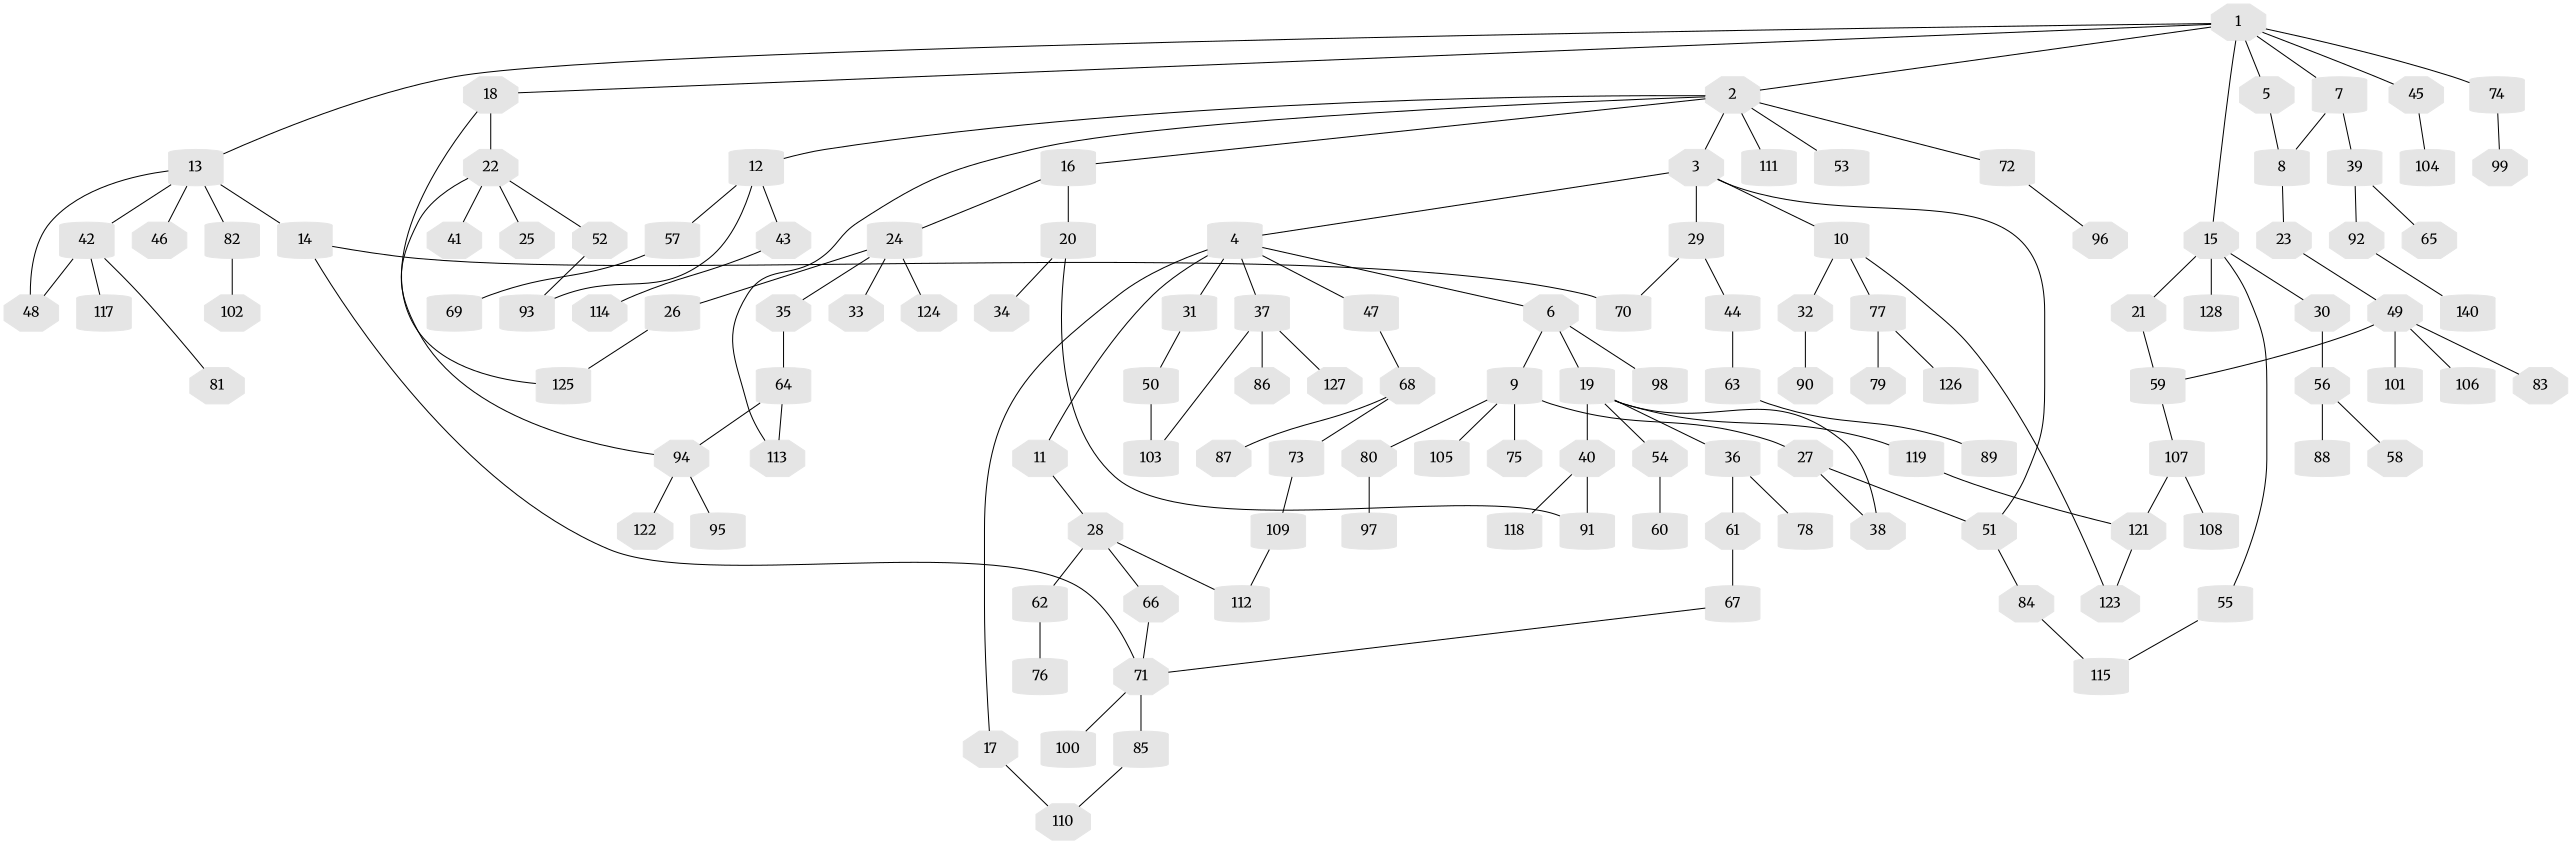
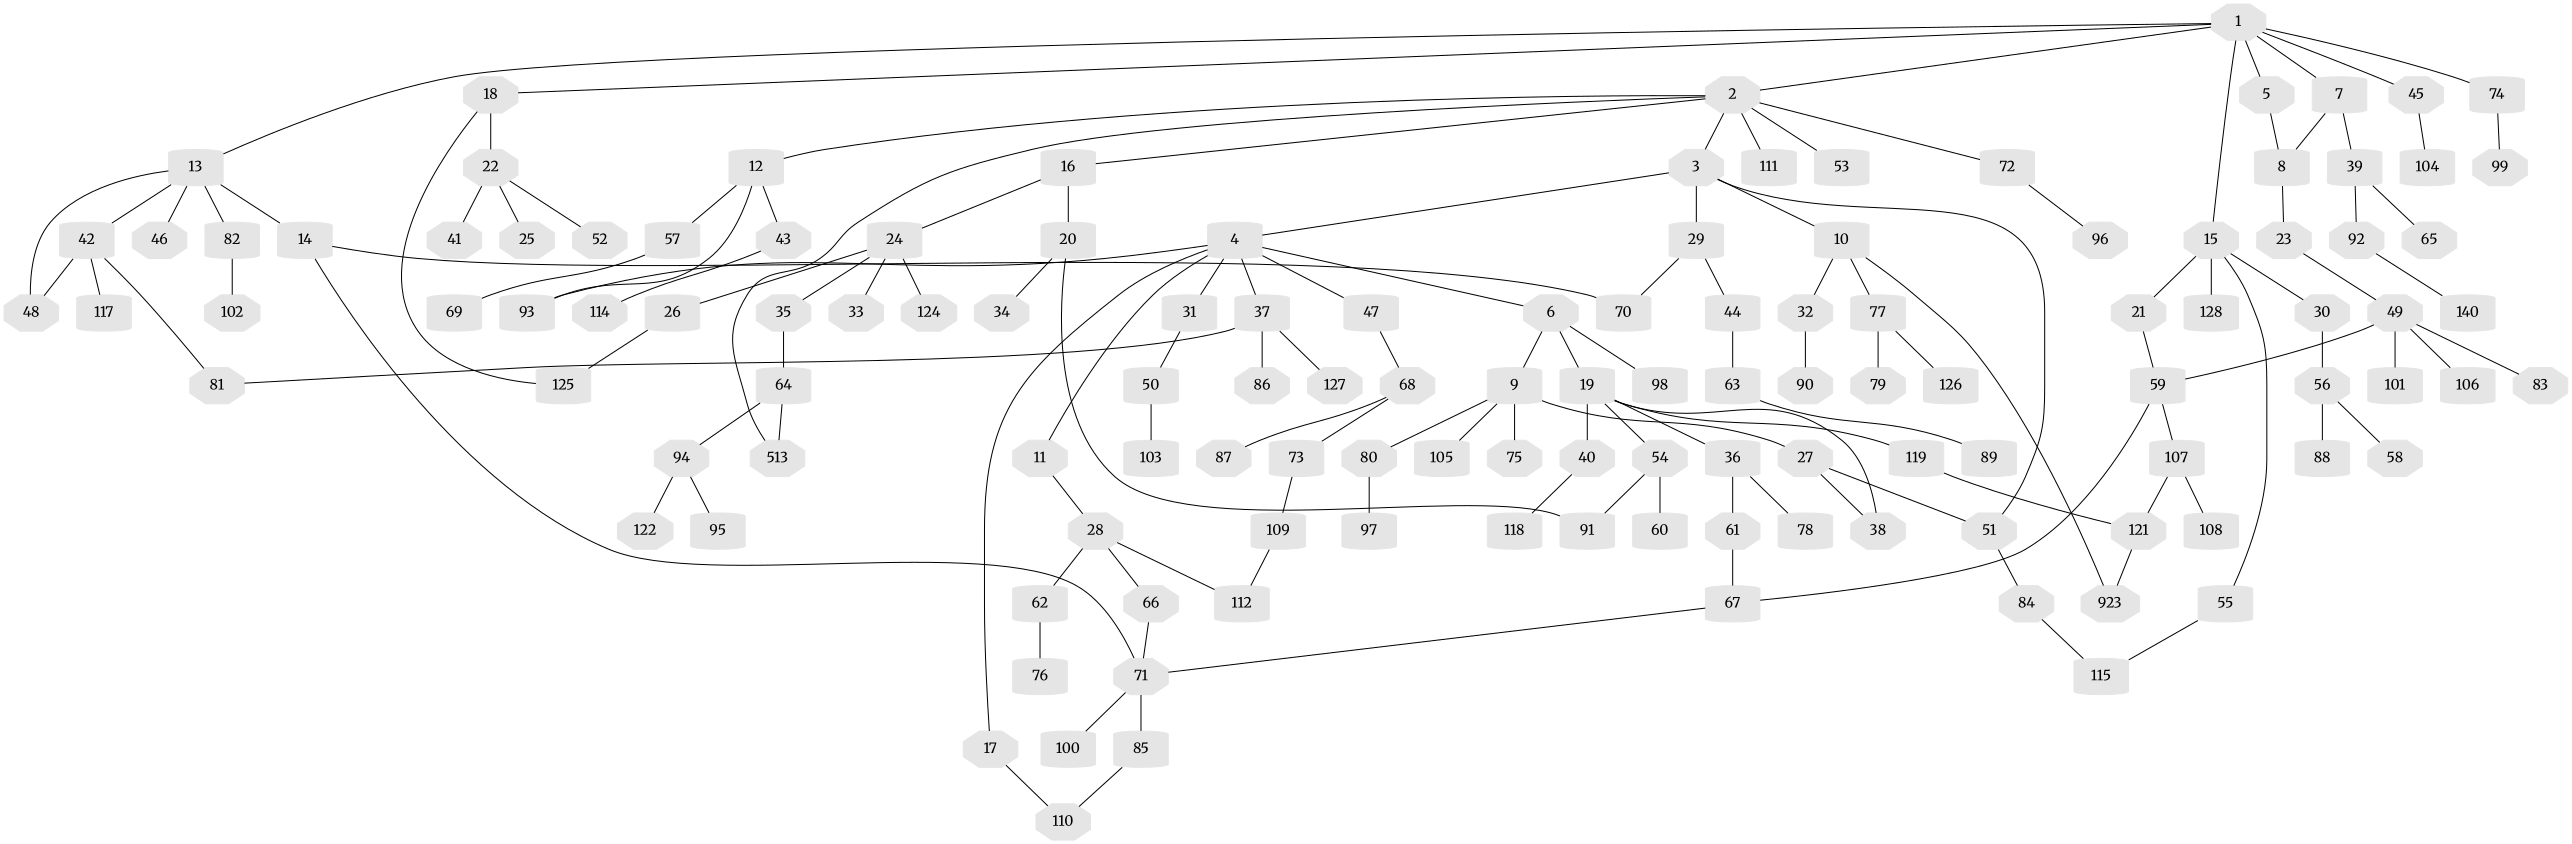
(555, 284) -> (880, 264)
(446, 368) -> none
(1207, 386) -> (765, 363)
(777, 458) -> (777, 458)
(1587, 495) -> (1625, 494)
none -> (1989, 563)
(2110, 604) -> (2110, 604)
